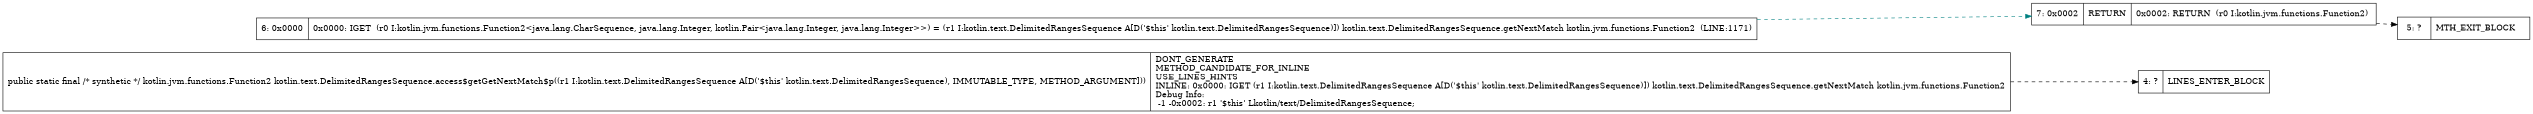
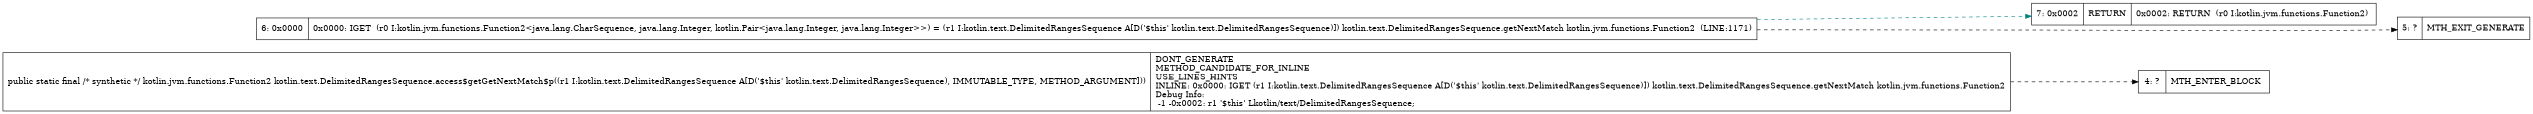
(2384, 24) -> (2074, 30)
(2476, 28) -> (2476, 28)
(2216, 82) -> (2216, 82)
